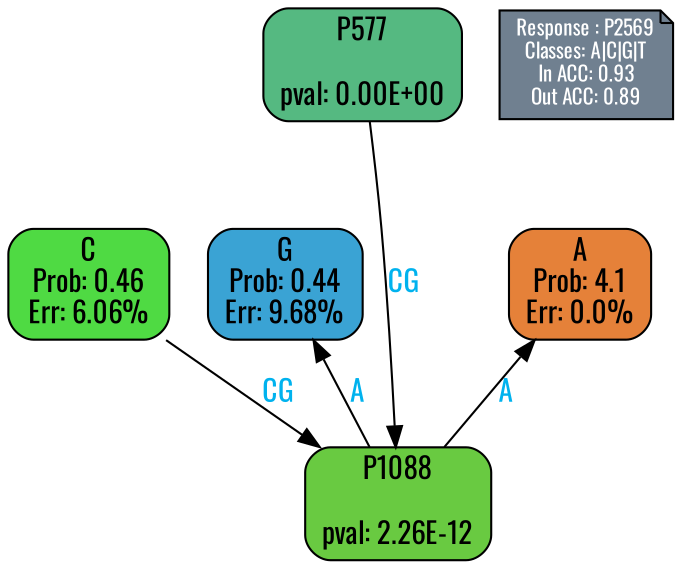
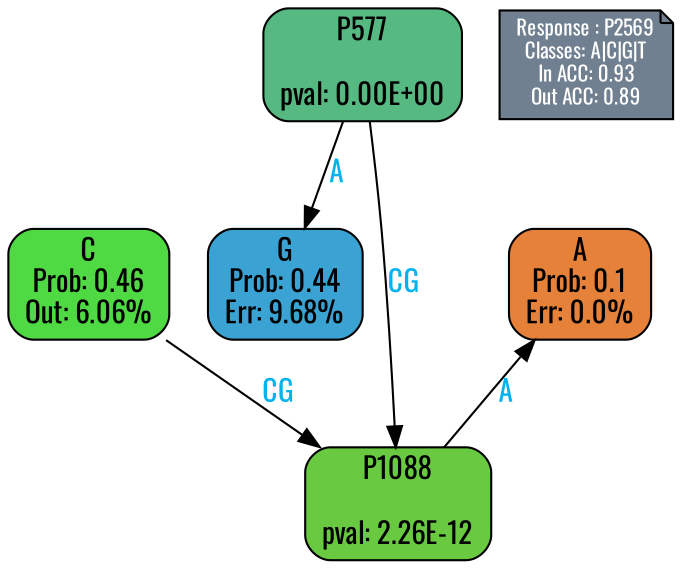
(89, 284) -> (89, 284)
(580, 284) -> (580, 284)
(347, 403) -> (327, 165)
